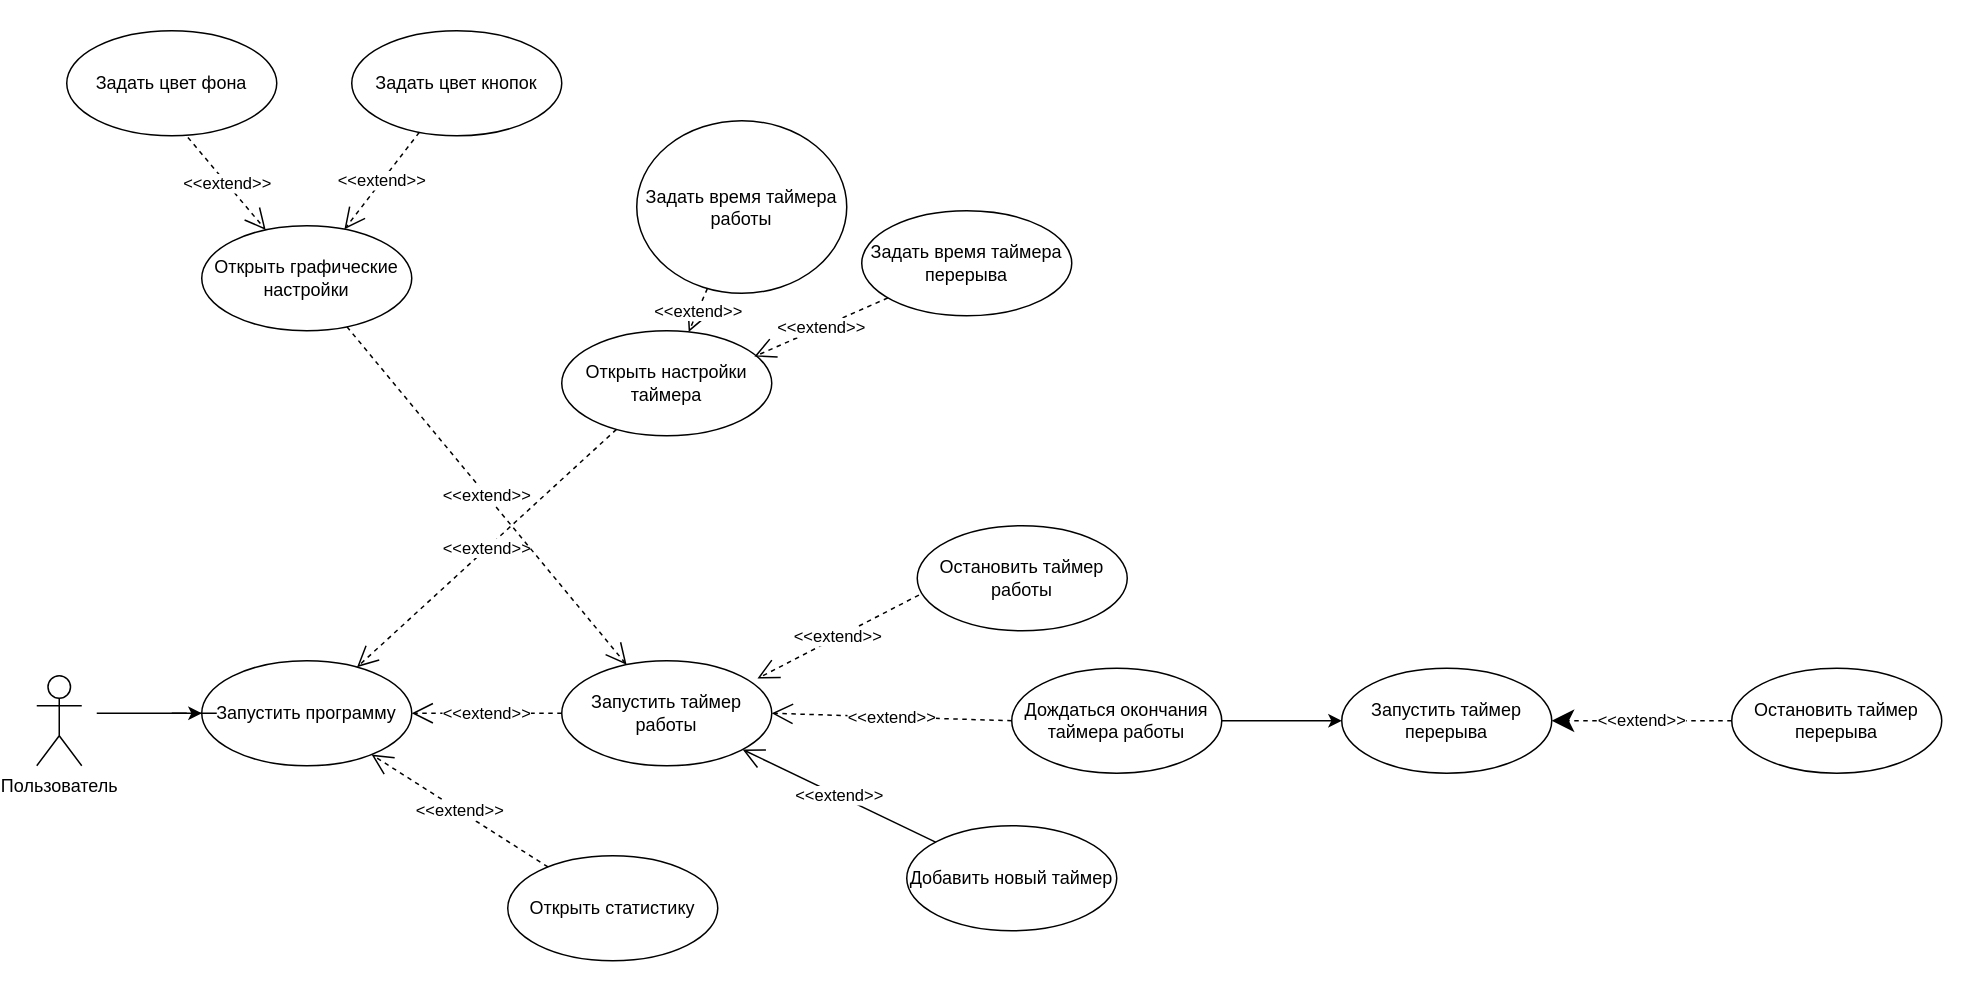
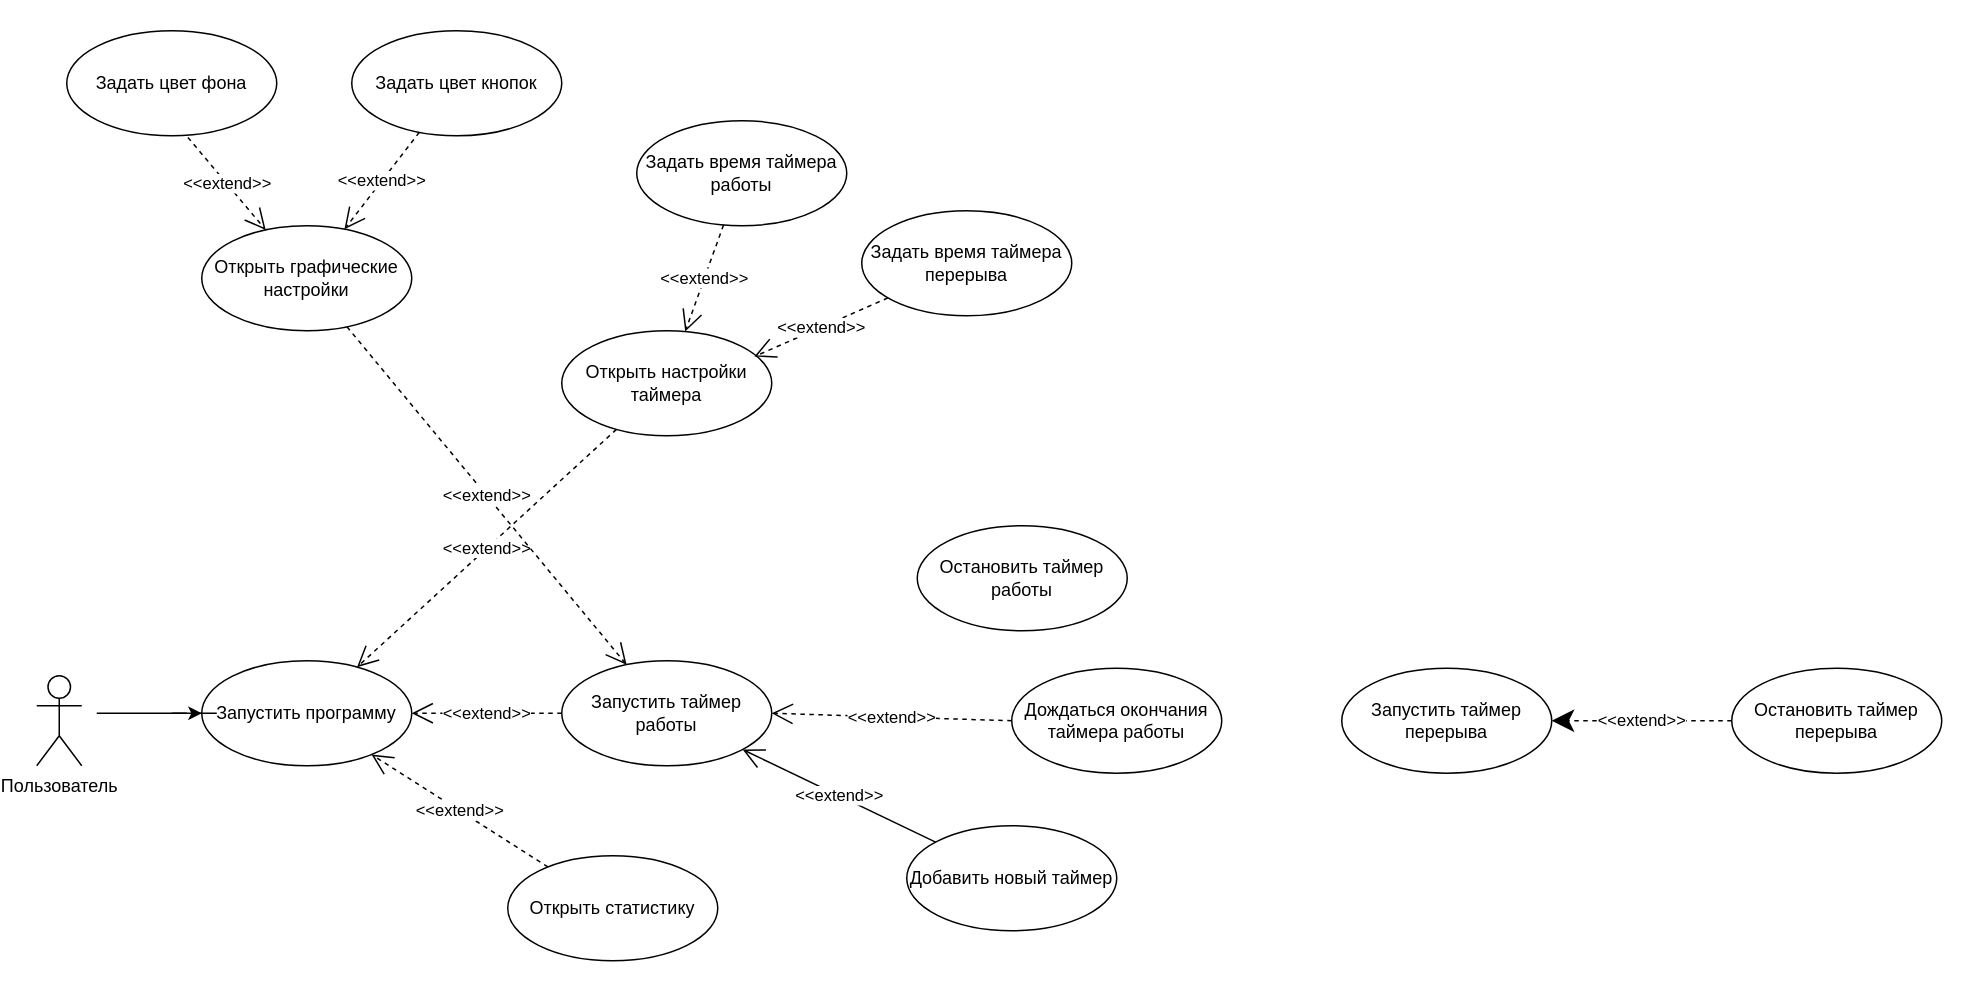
(742, 207) -> (742, 173)
(888, 611) -> none
(1277, 721) -> none
